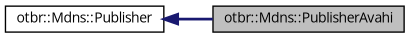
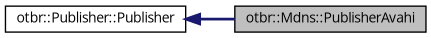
(85, 19) -> (96, 19)
